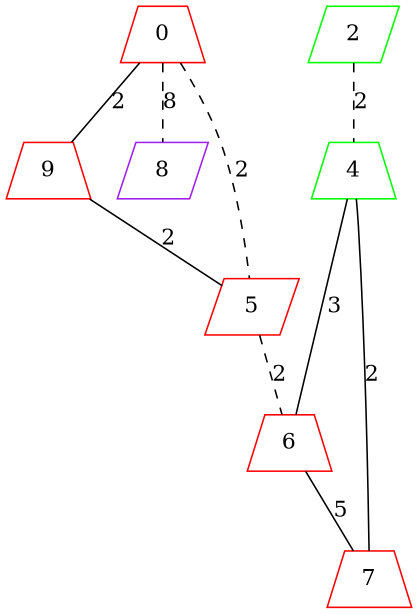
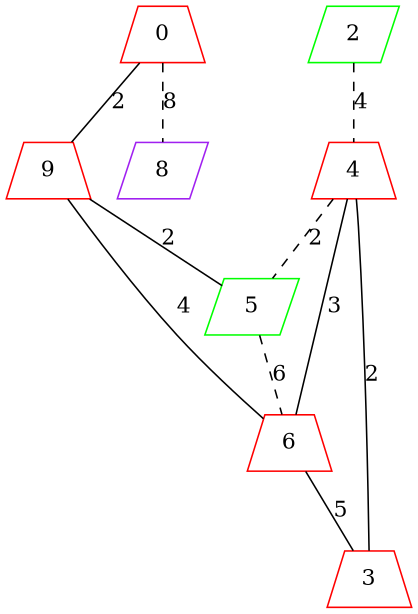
(362, 103) -> (362, 103)
(228, 166) -> (303, 239)
(354, 171) -> (354, 171)
(252, 307) -> (252, 307)
none -> (159, 315)
(280, 375) -> (280, 375)
(369, 579) -> (369, 579)
